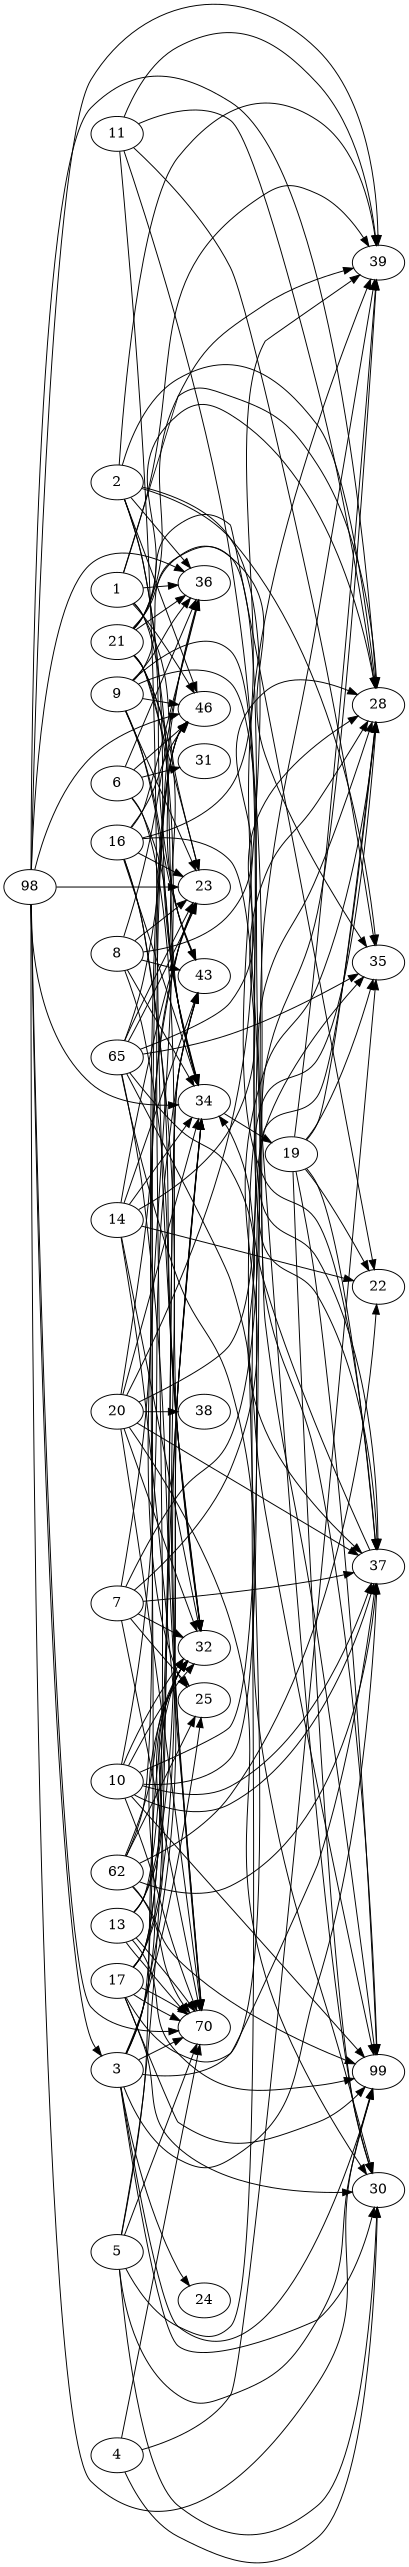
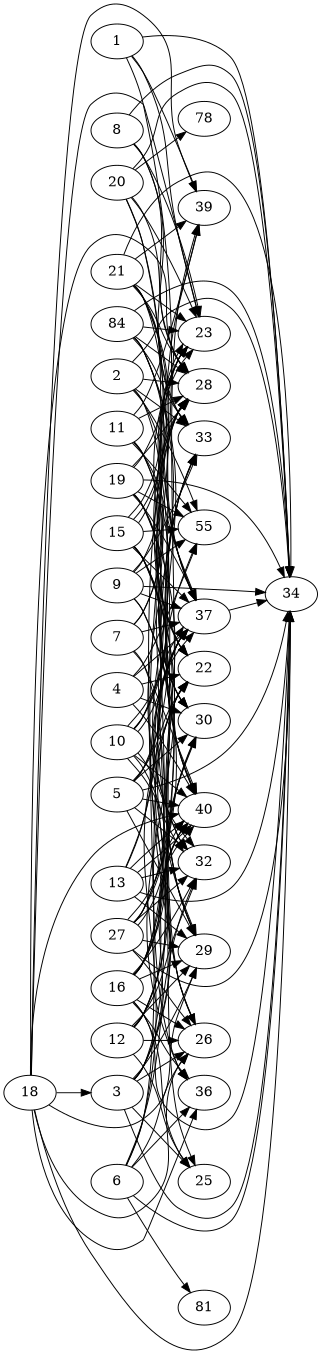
(173, 167) -> none
(262, 409) -> (151, 786)
none -> (167, 515)
(170, 543) -> none
(156, 587) -> none
(165, 634) -> none
none -> (157, 657)
none -> (156, 681)
(204, 709) -> (204, 1040)
none -> (160, 710)
none -> (159, 736)
none -> (154, 752)
(204, 761) -> (204, 1308)
(162, 774) -> none
none -> (161, 833)
(269, 886) -> none
(30, 887) -> (30, 1093)
none -> (150, 927)
(379, 963) -> (204, 527)
(204, 976) -> (204, 438)
(294, 982) -> (161, 543)
(117, 1057) -> (117, 533)
(235, 1101) -> none
(243, 1125) -> (228, 500)
(161, 1166) -> (161, 1079)
(117, 1220) -> (117, 324)
(169, 1294) -> none
(204, 1412) -> (204, 119)
(158, 1525) -> none
(156, 1623) -> none
(247, 1815) -> (167, 862)
(152, 1861) -> none
(117, 1872) -> (117, 1040)
(117, 1981) -> (117, 936)
(204, 2027) -> (204, 810)
(379, 2072) -> (204, 951)
(204, 2300) -> none
